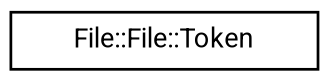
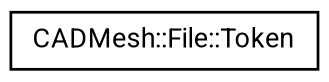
(164, 41) -> (164, 41)
